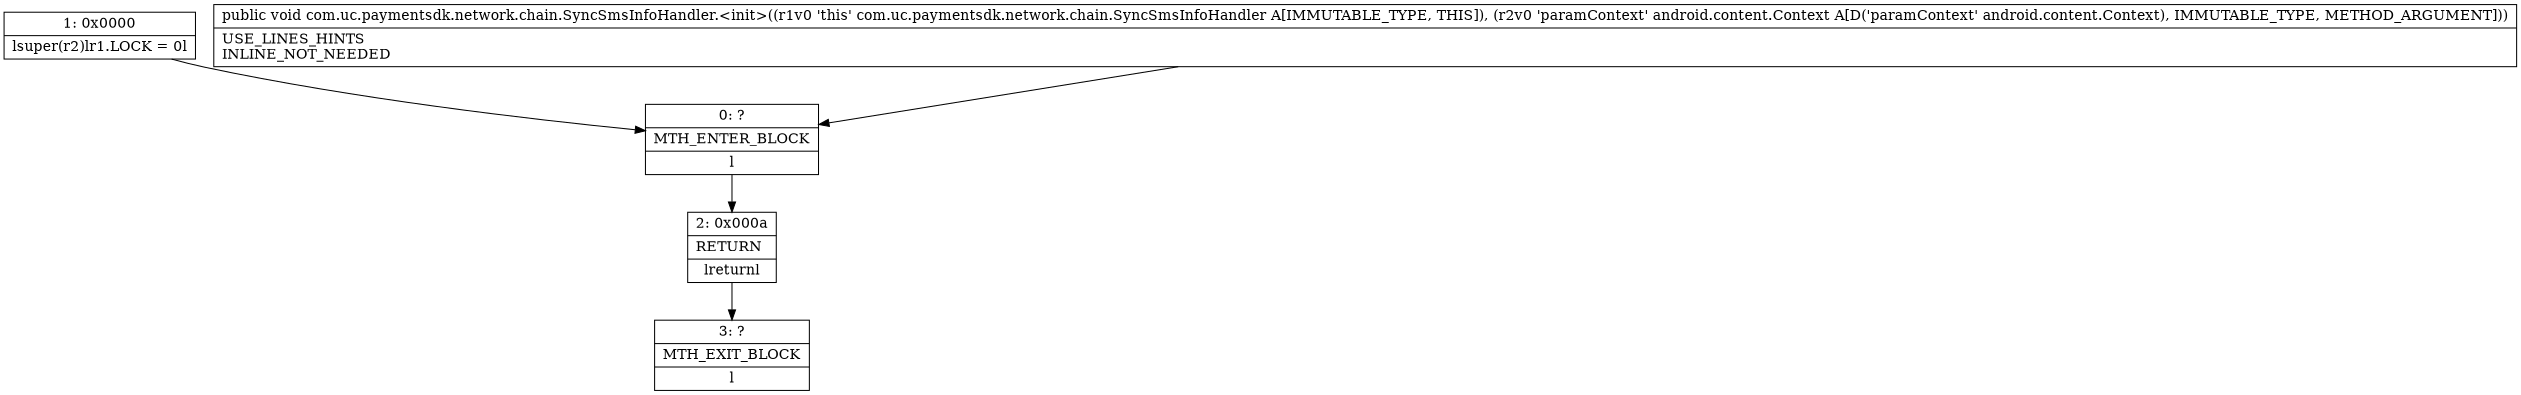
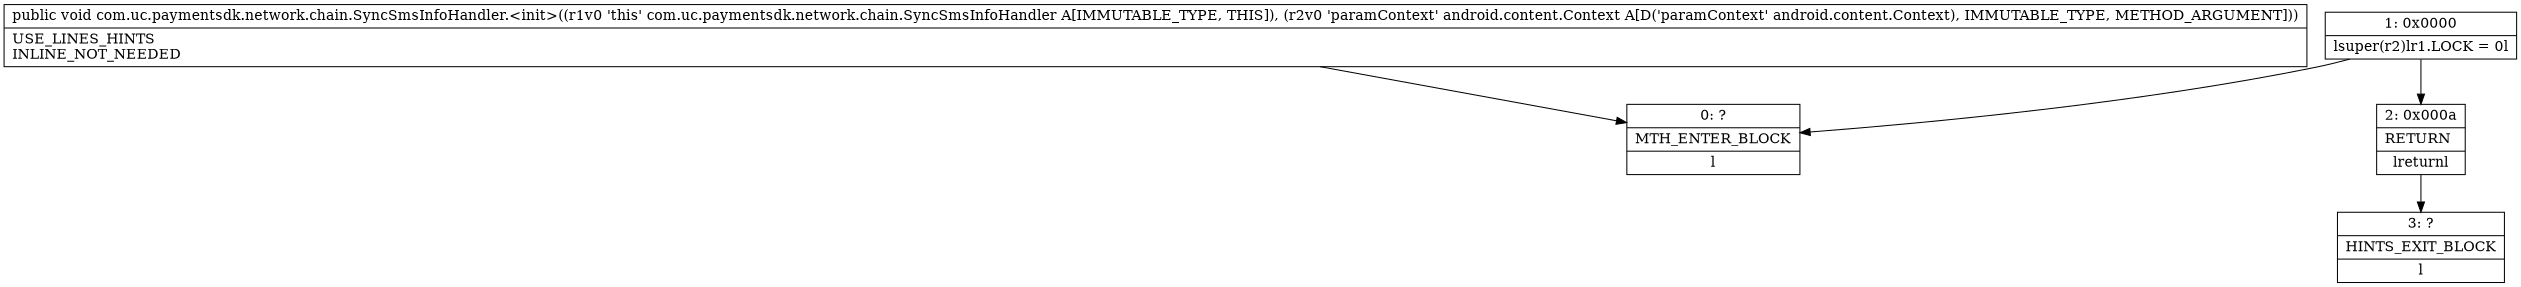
(732, 188) -> (2421, 77)
(732, 355) -> (2421, 247)
